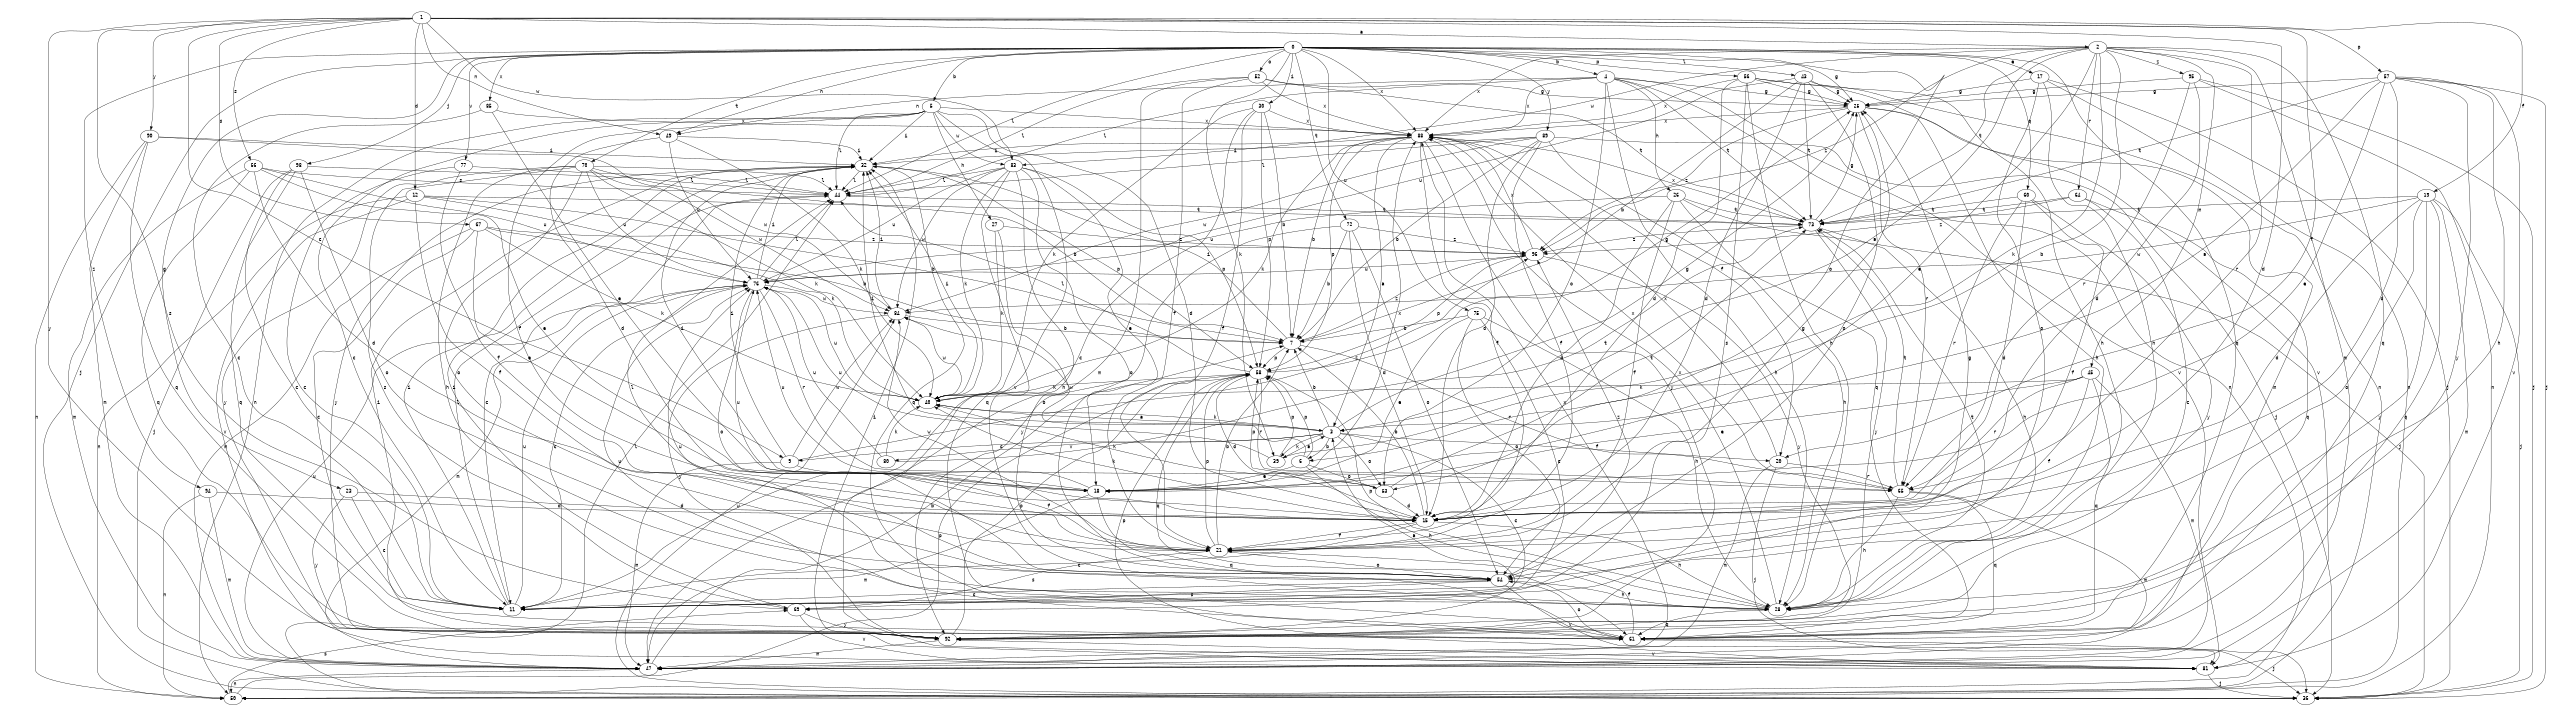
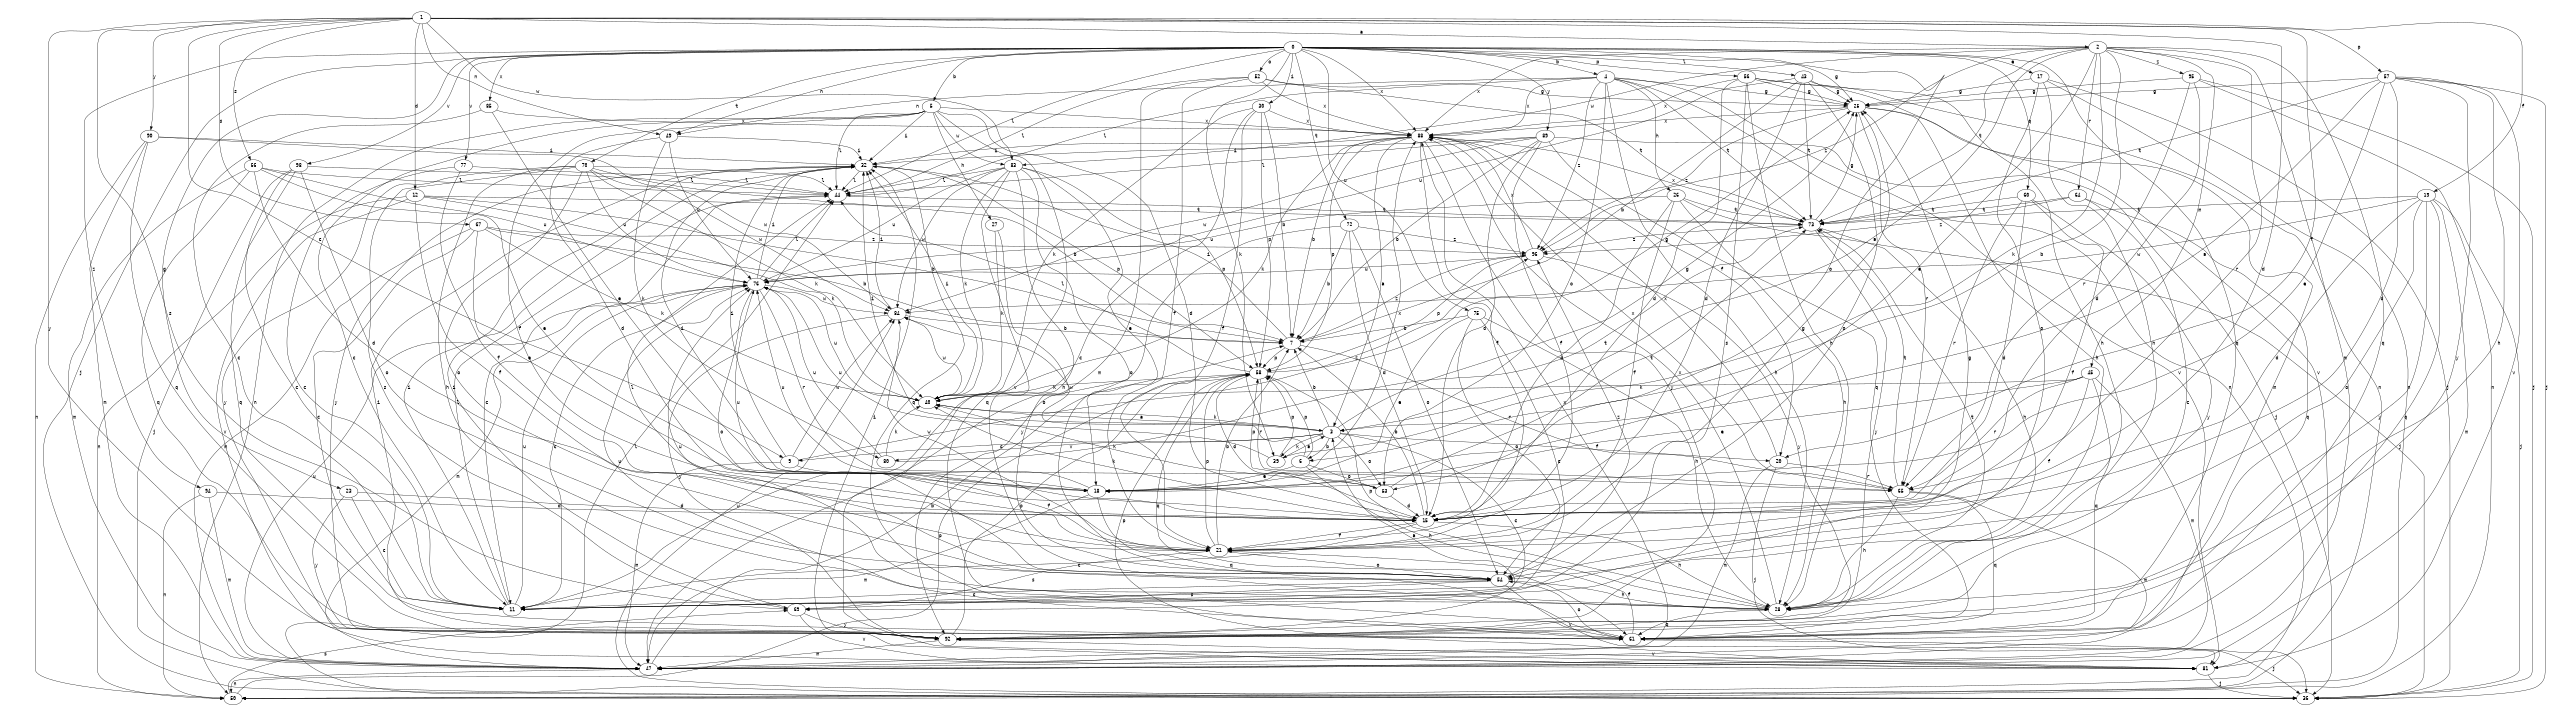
(448, 107) -> (448, 107)
(461, 181) -> (461, 181)
(830, 232) -> (680, 346)
(1223, 245) -> (1576, 165)
